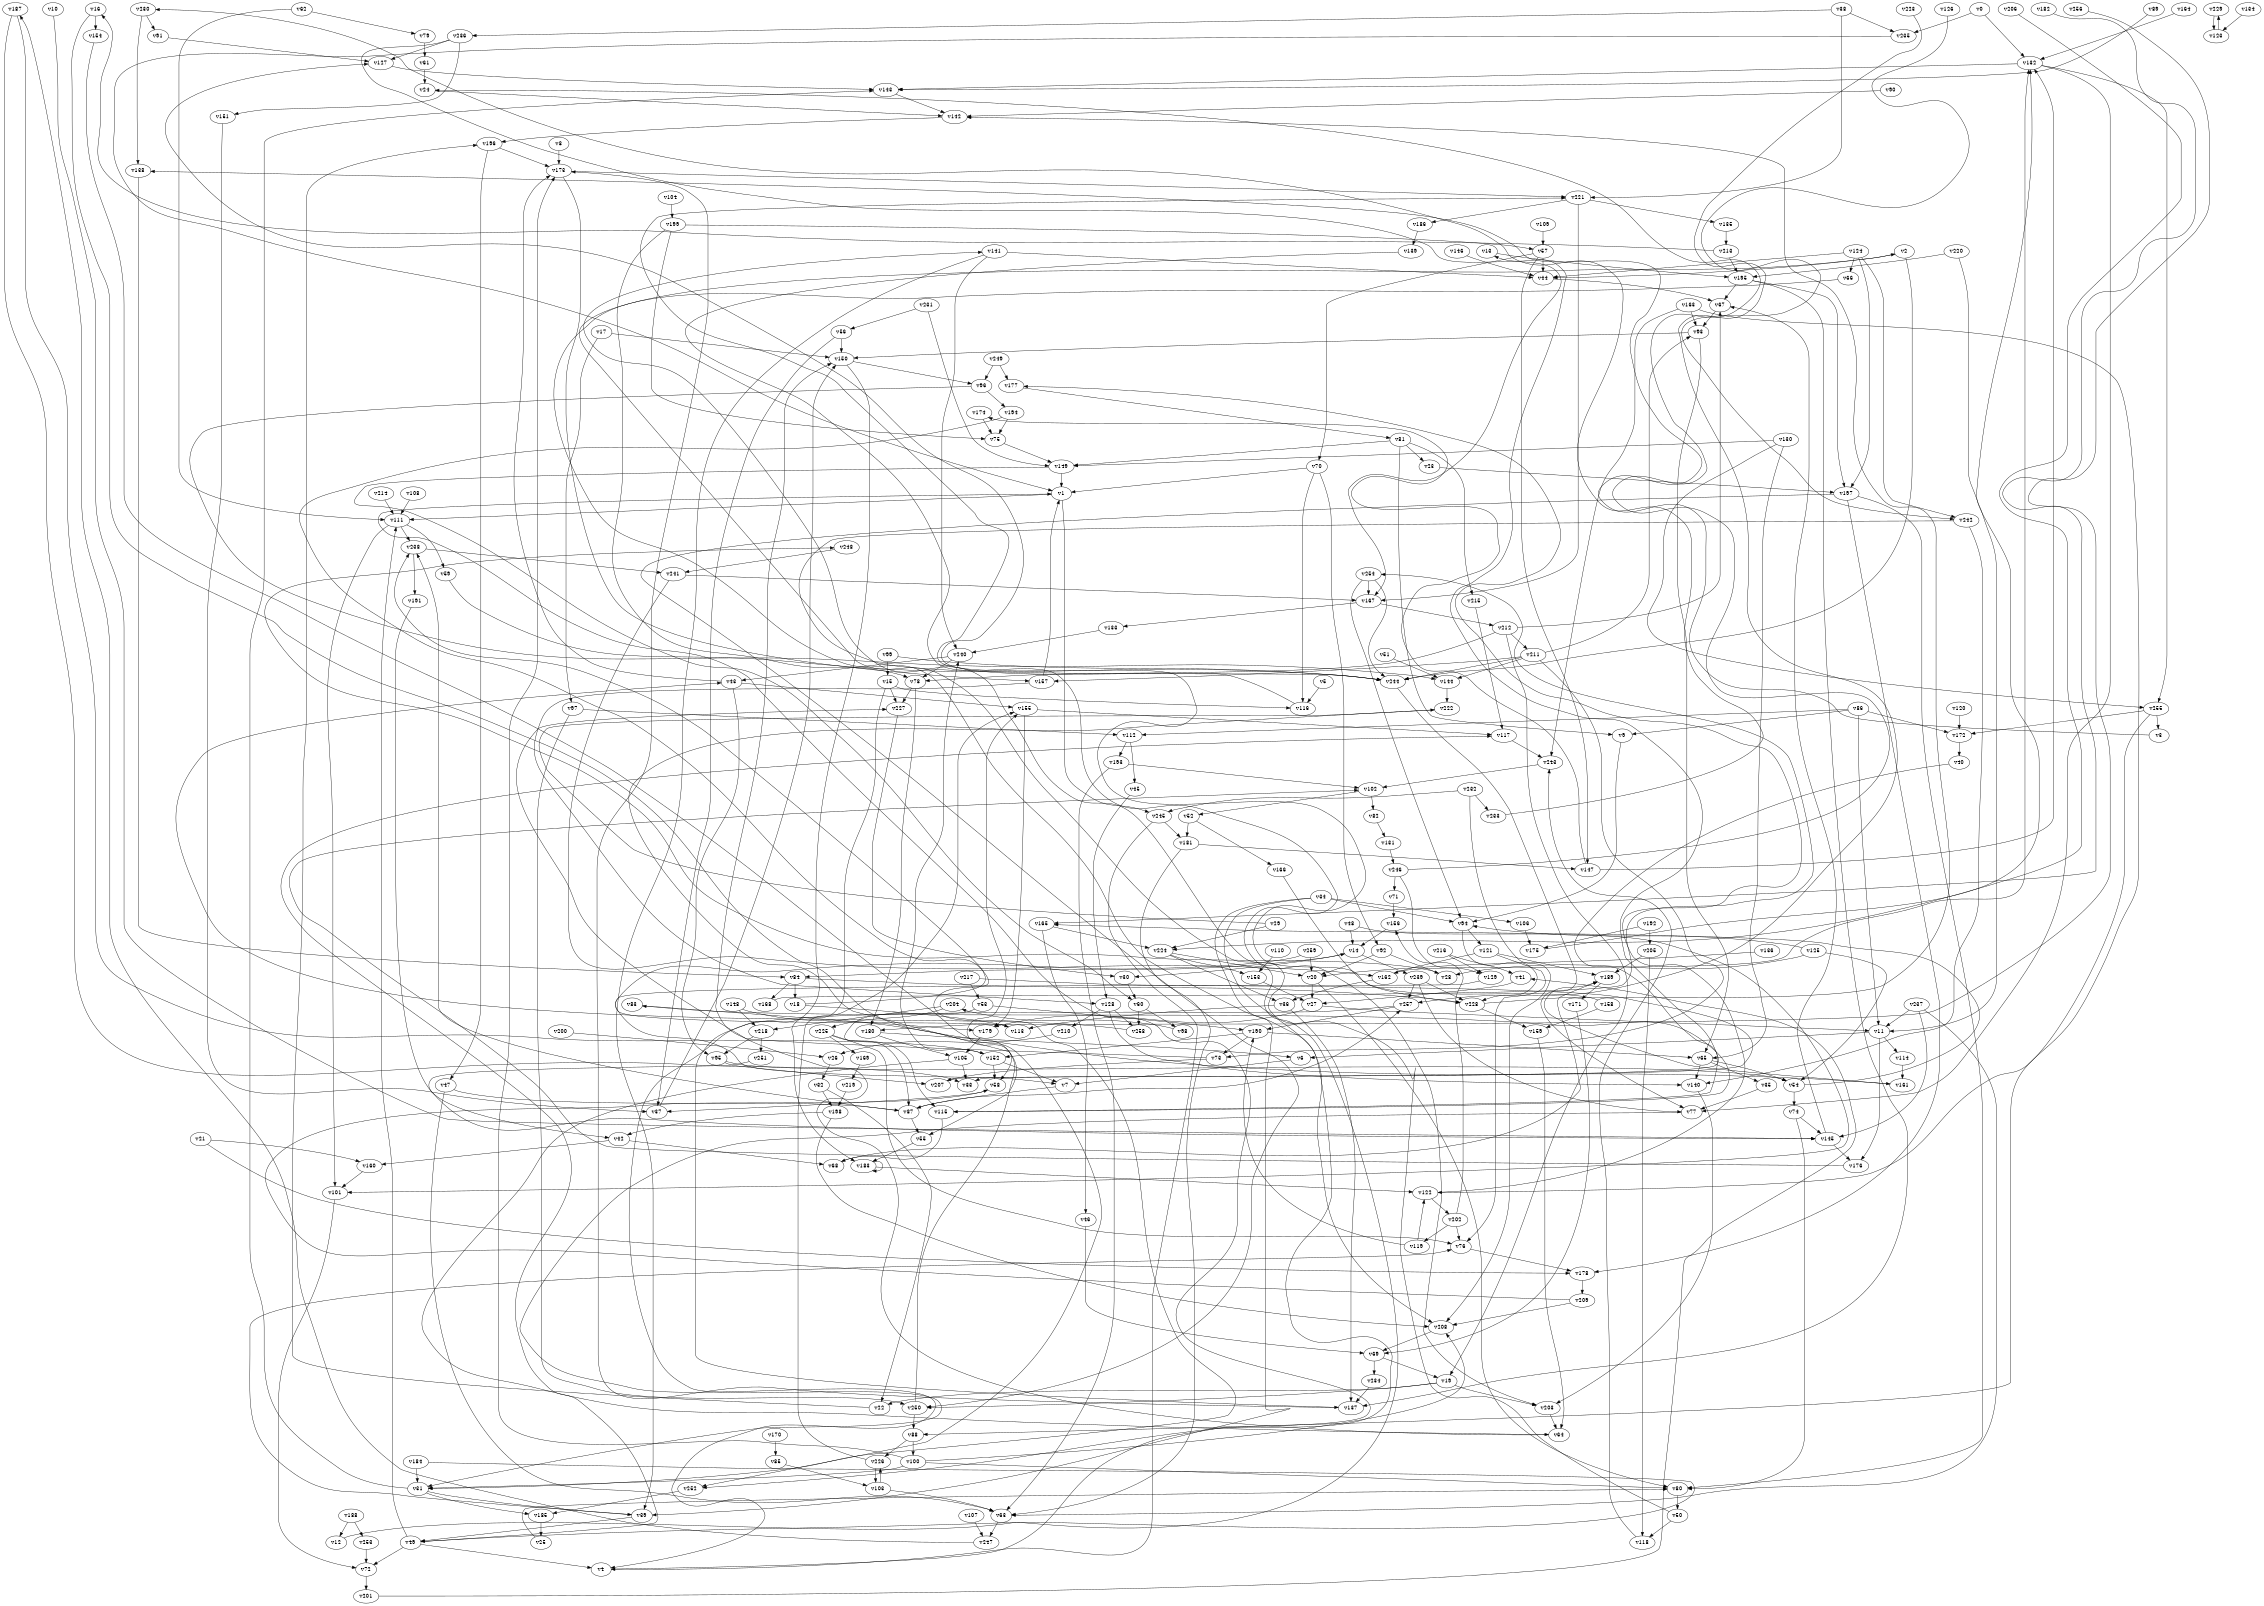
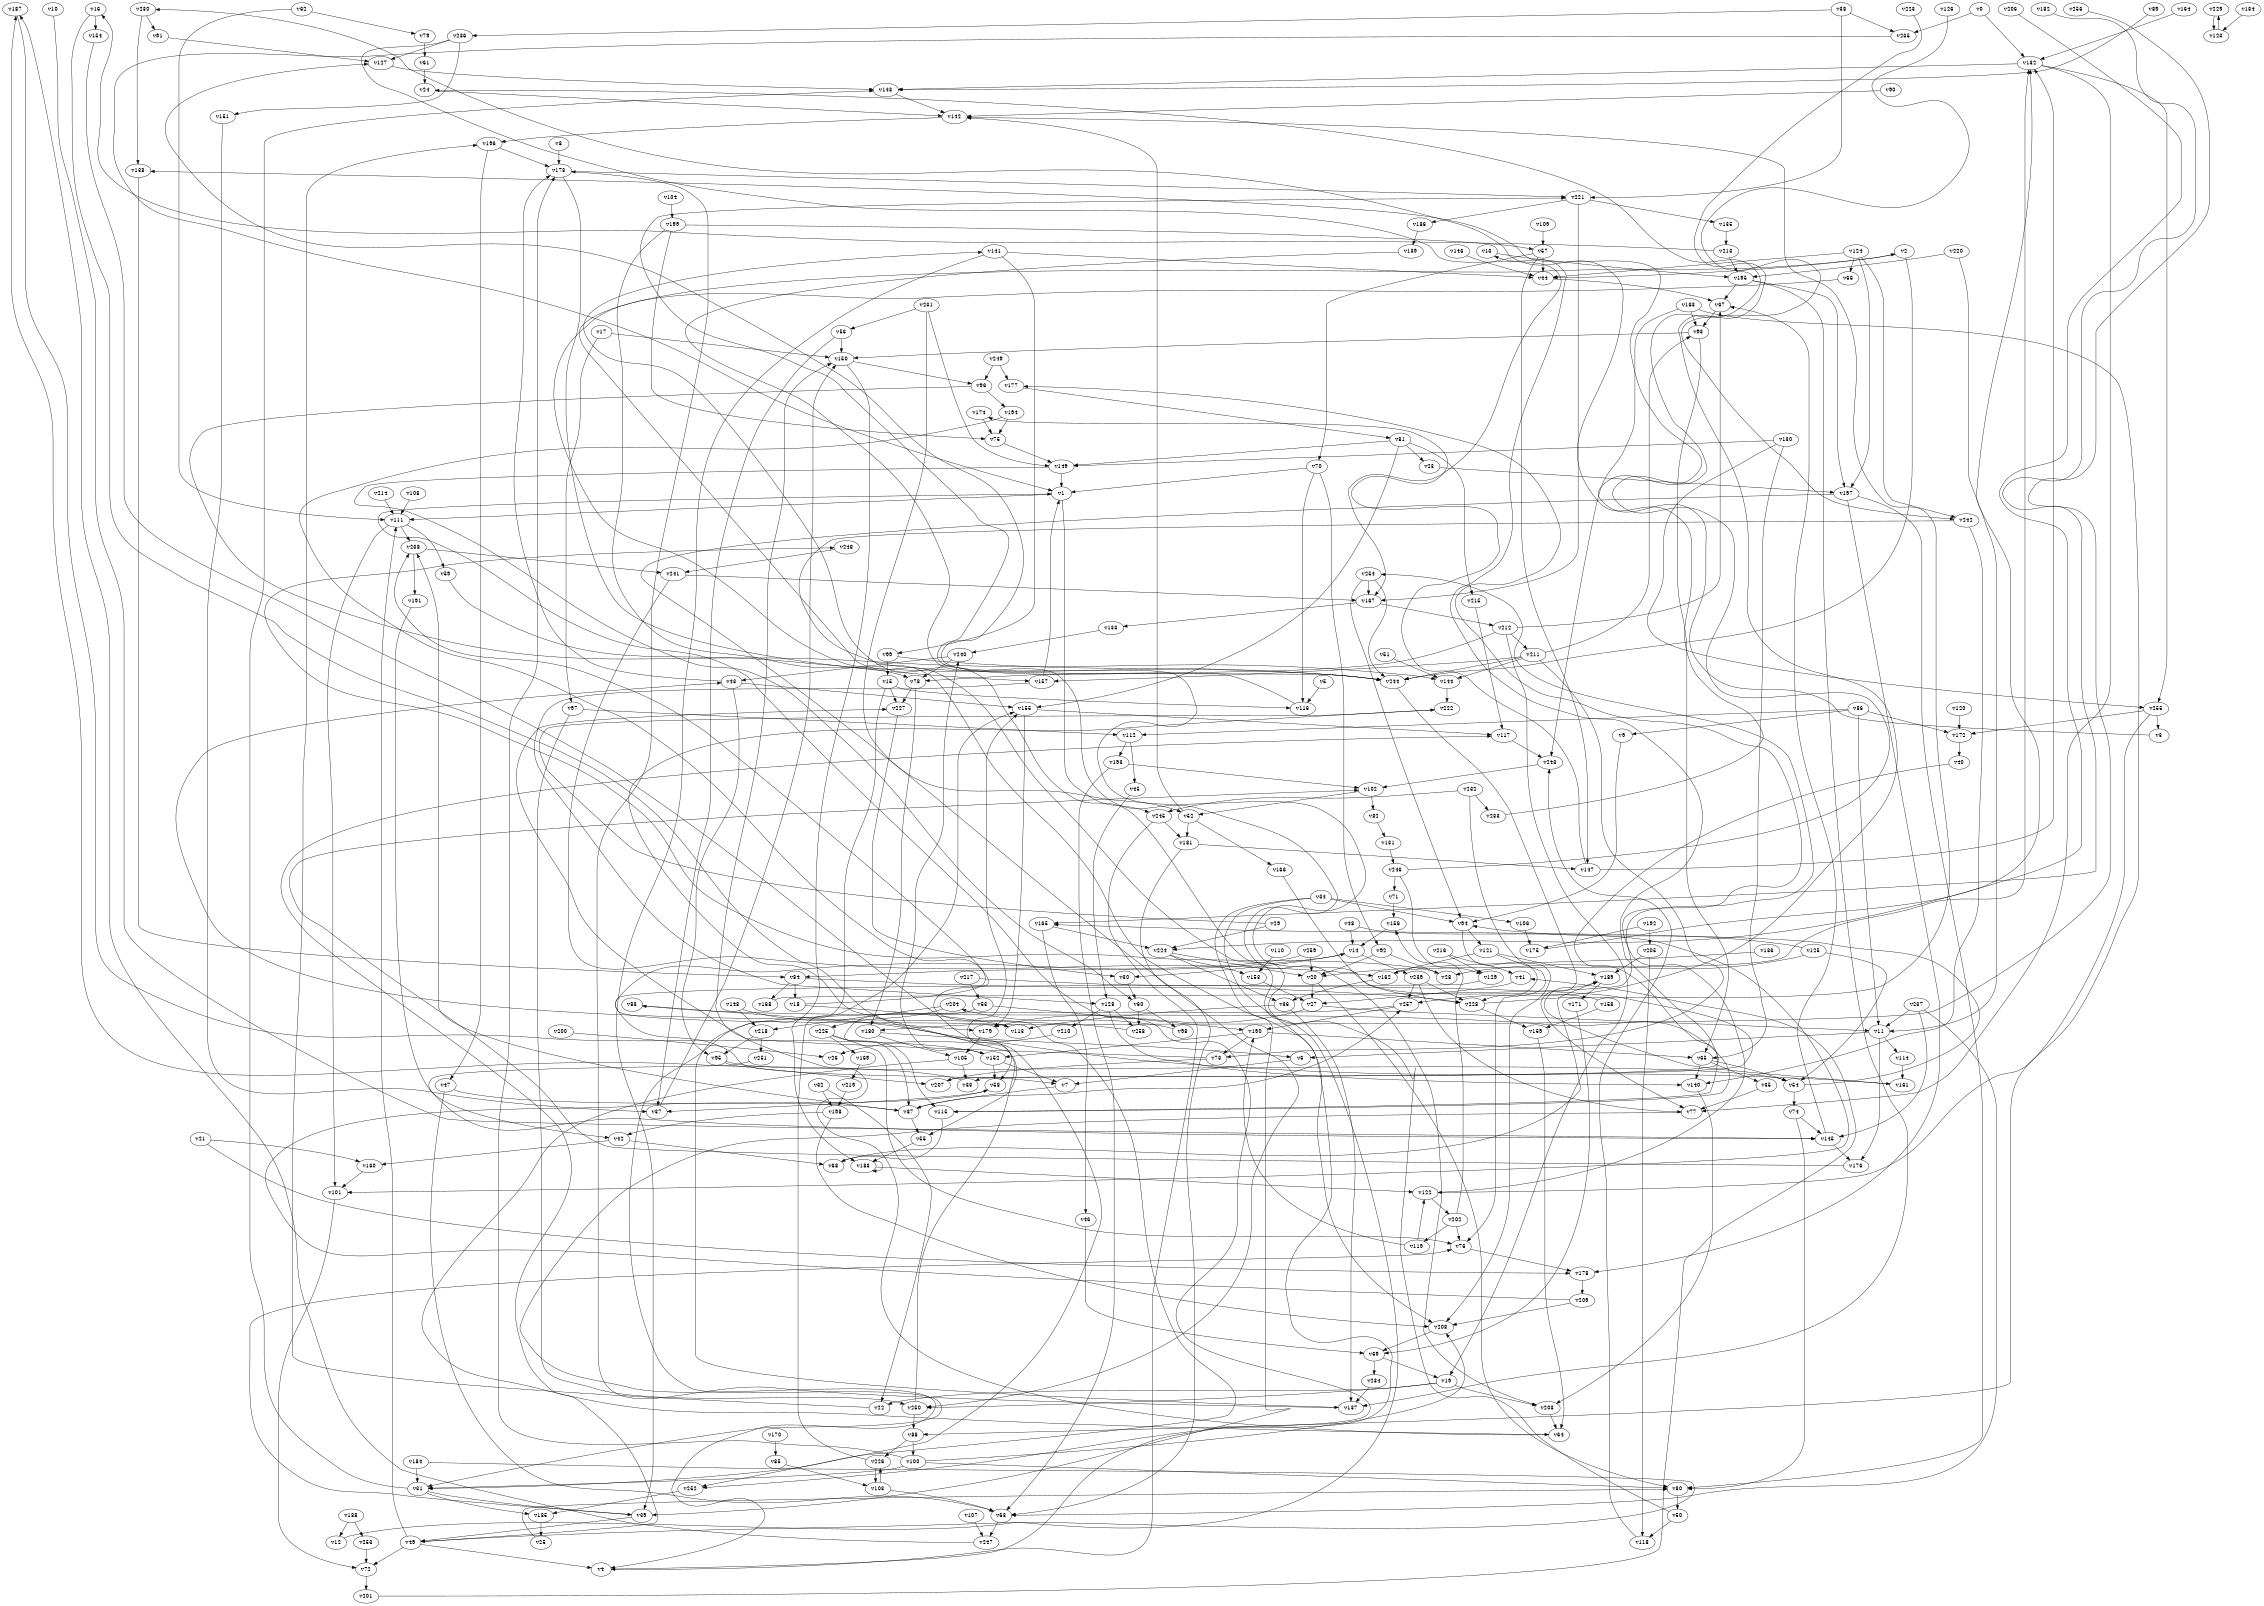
none -> (1157, 415)
(942, 446) -> (1035, 510)
(1412, 672) -> (1267, 637)
none -> (865, 684)
(75, 955) -> (83, 957)
(827, 1070) -> none
